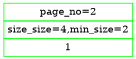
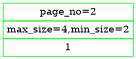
(68, 30) -> (68, 30)
